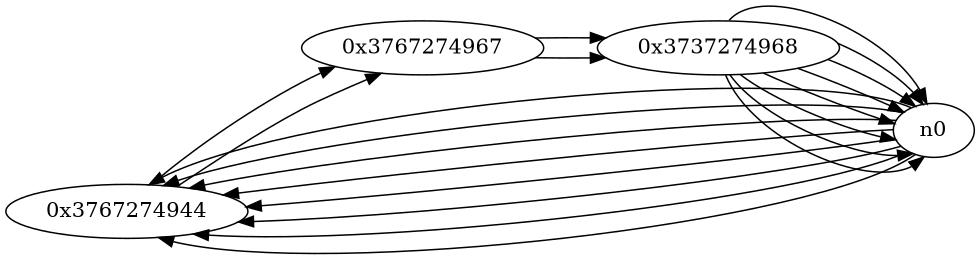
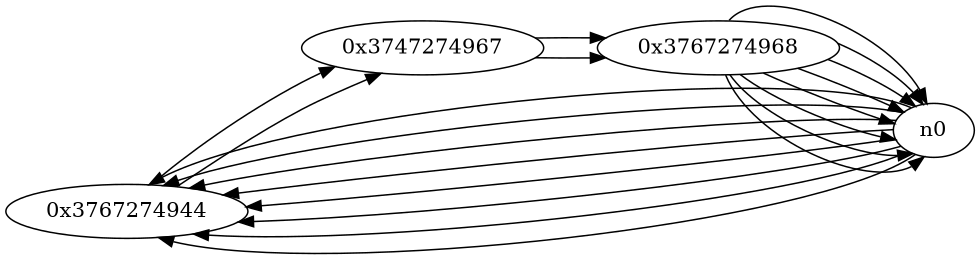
(423, 48) -> (423, 48)
(718, 48) -> (718, 48)
